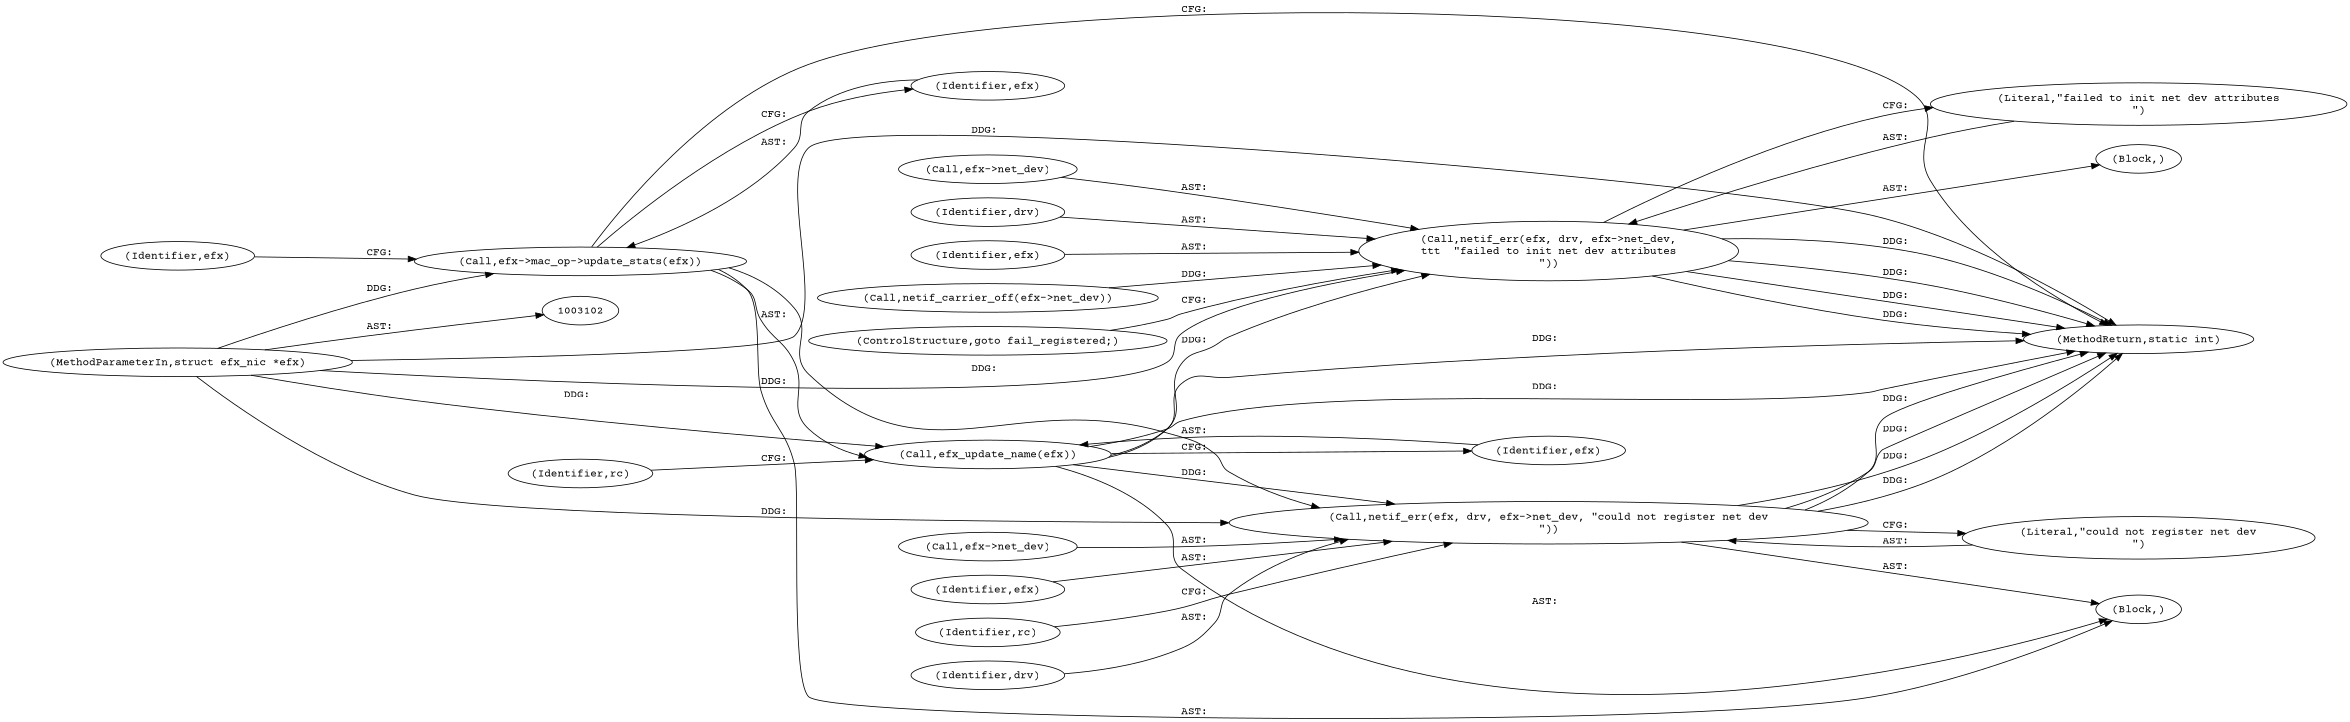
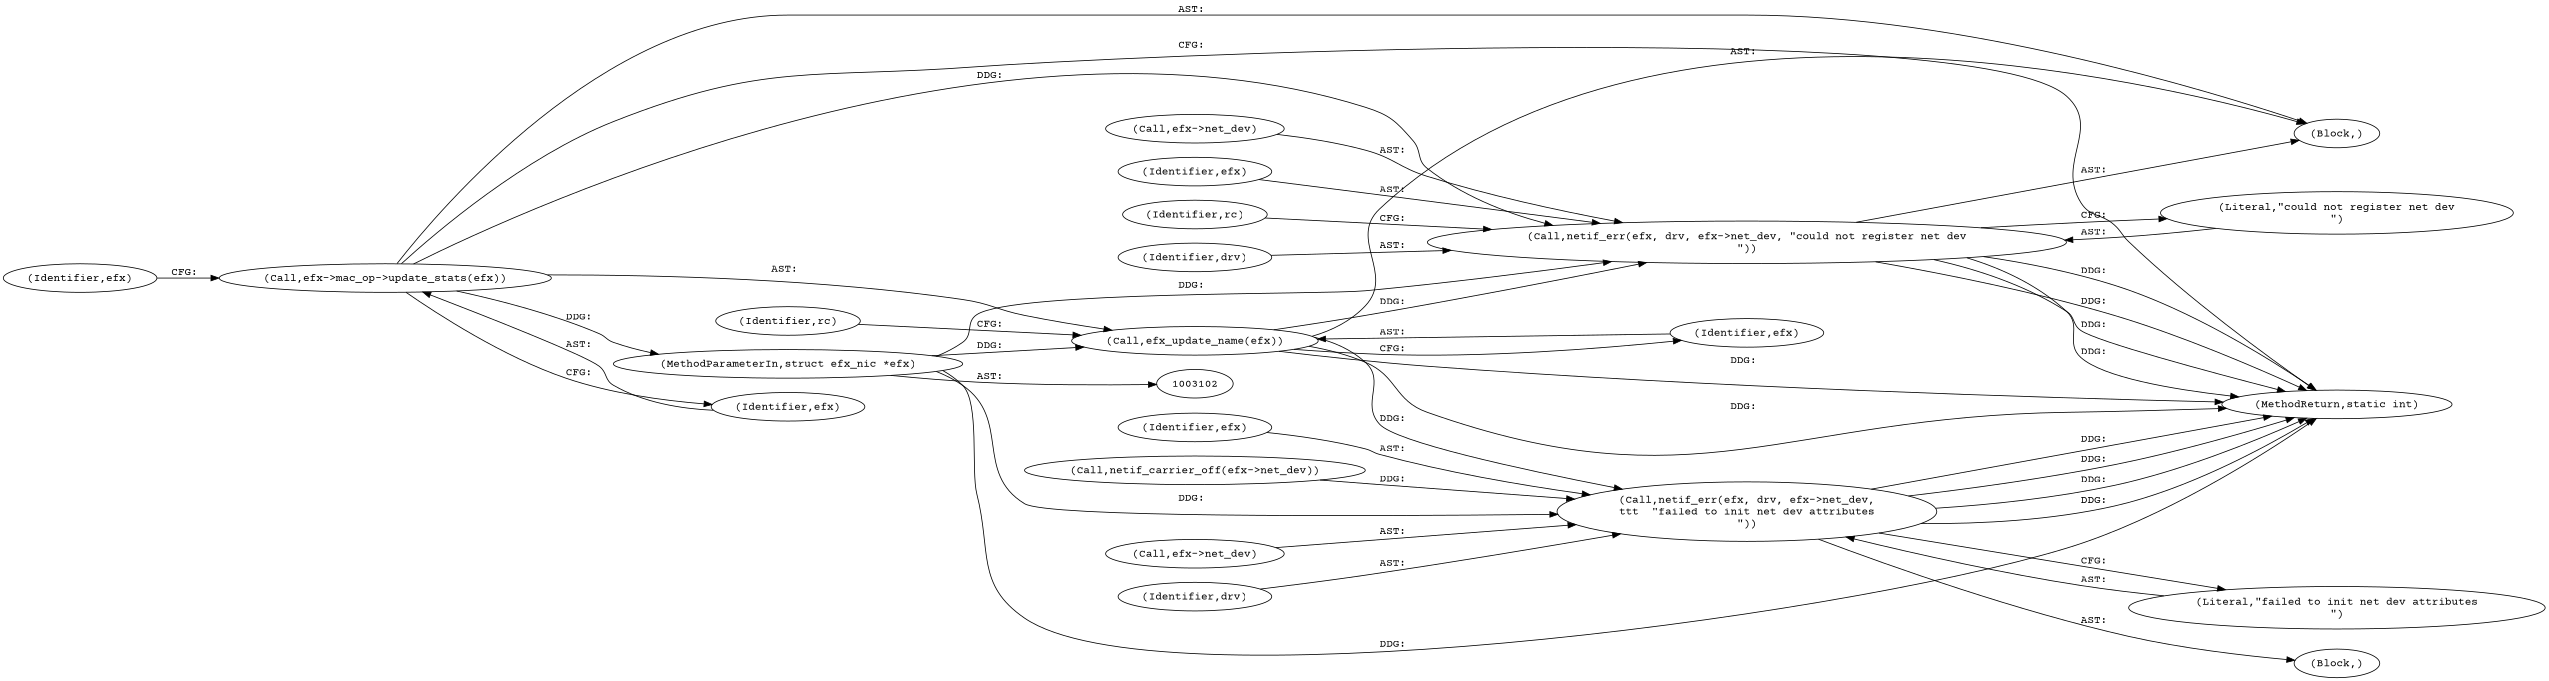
(350, 306) -> (555, 317)
(988, 341) -> none
